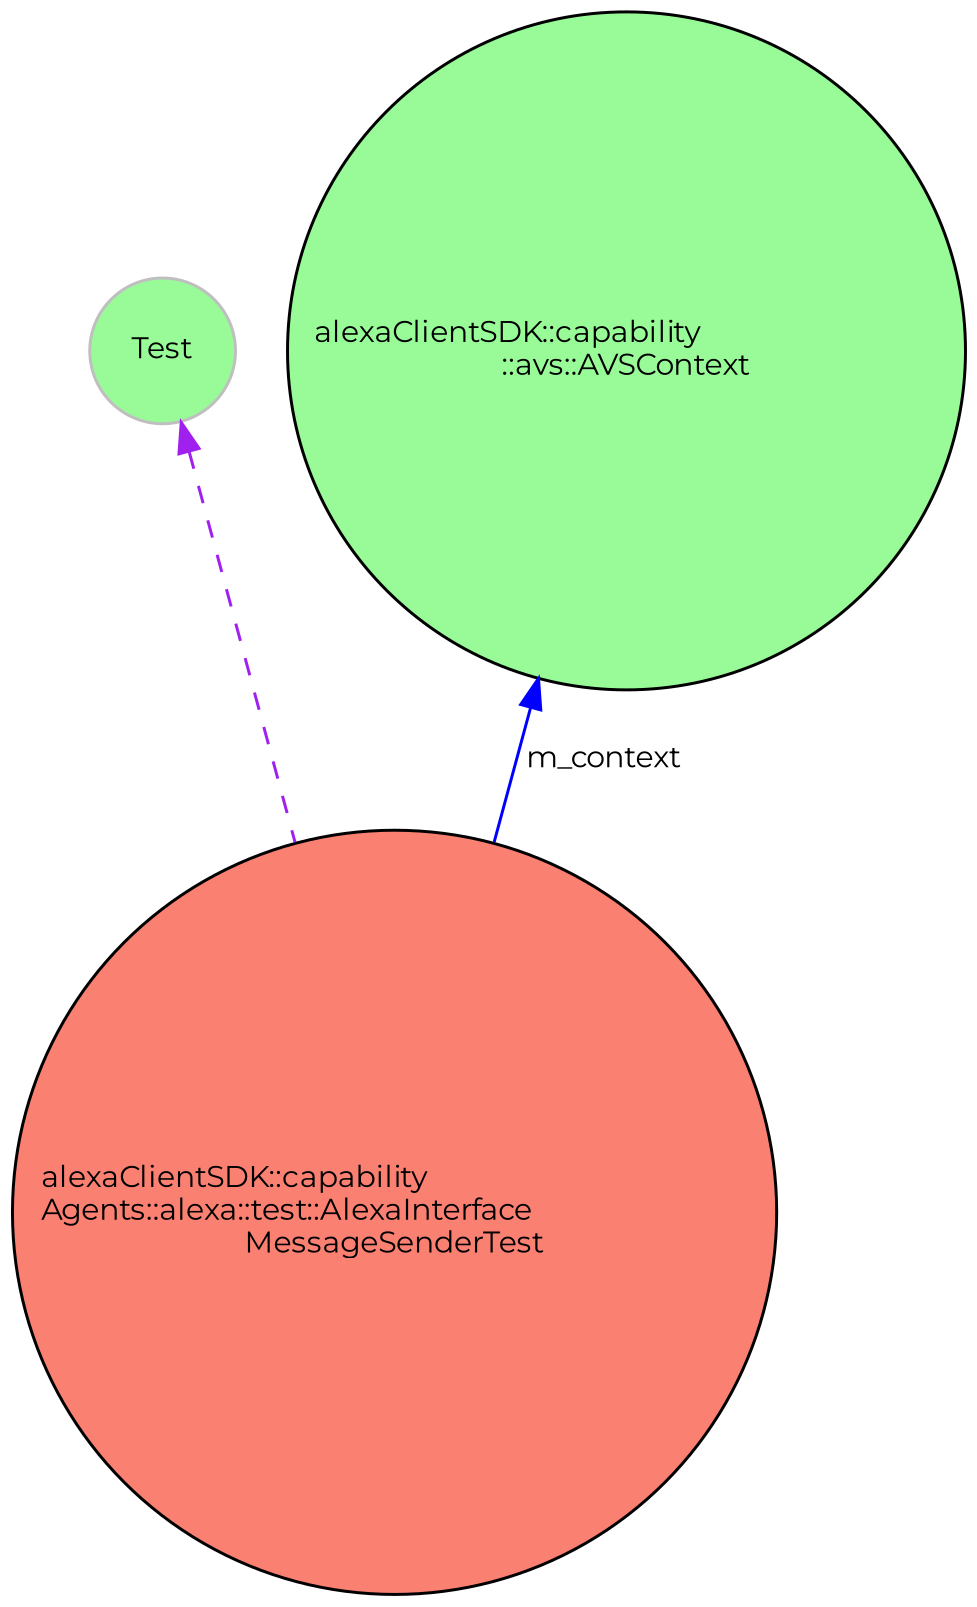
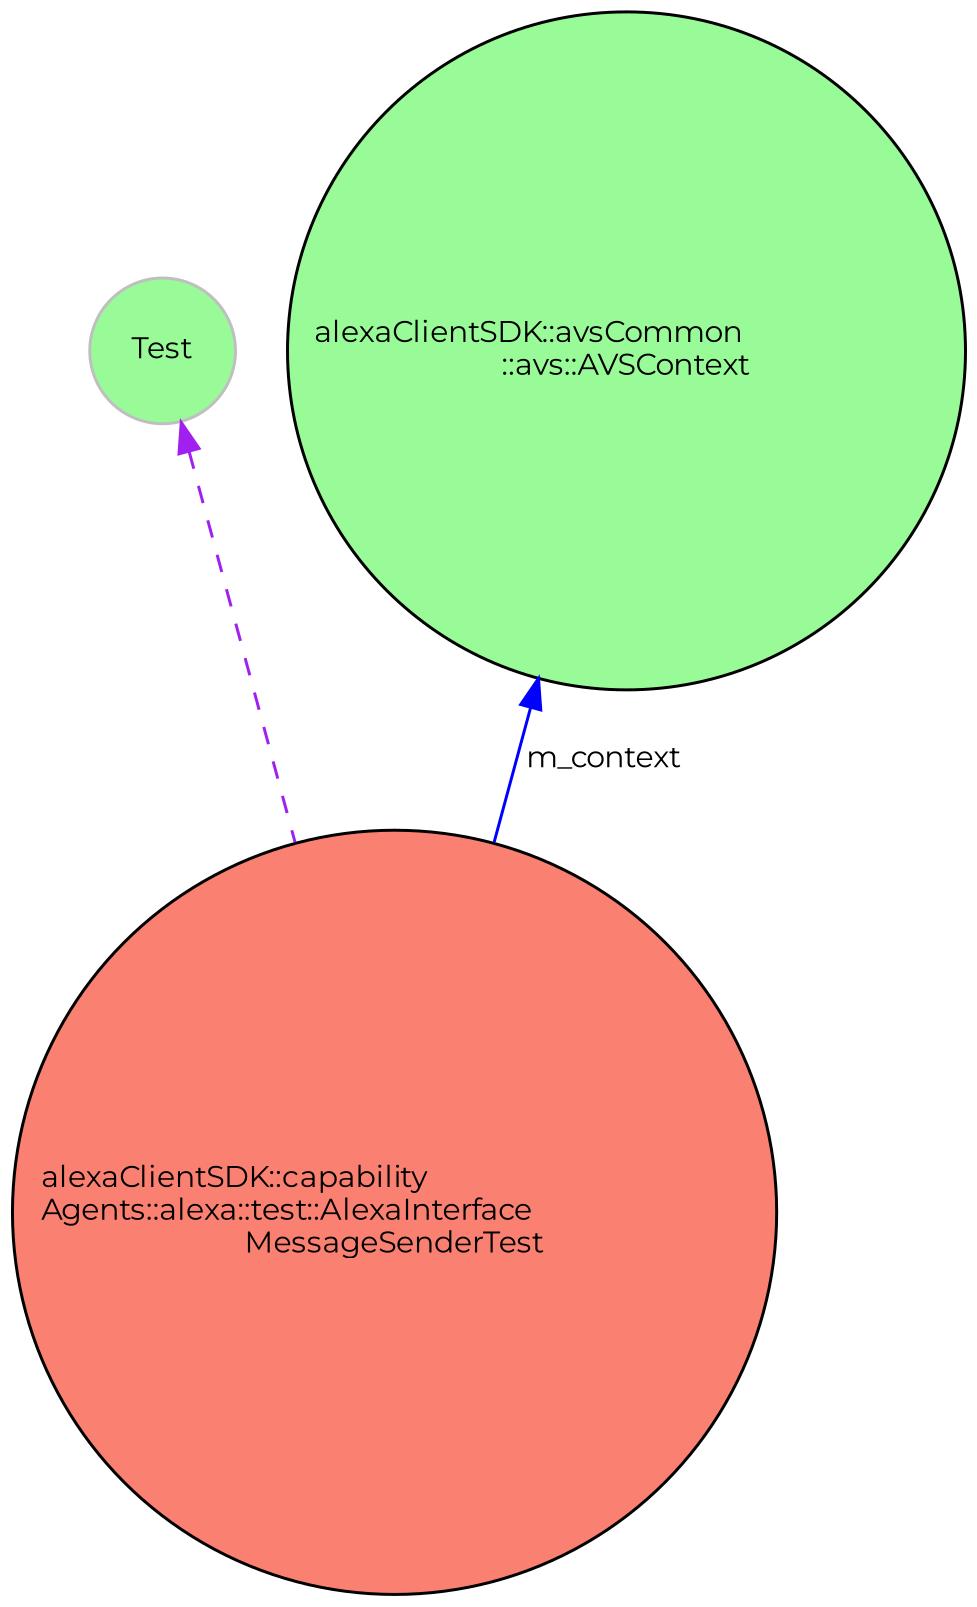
(627, 351) -> (627, 351)
